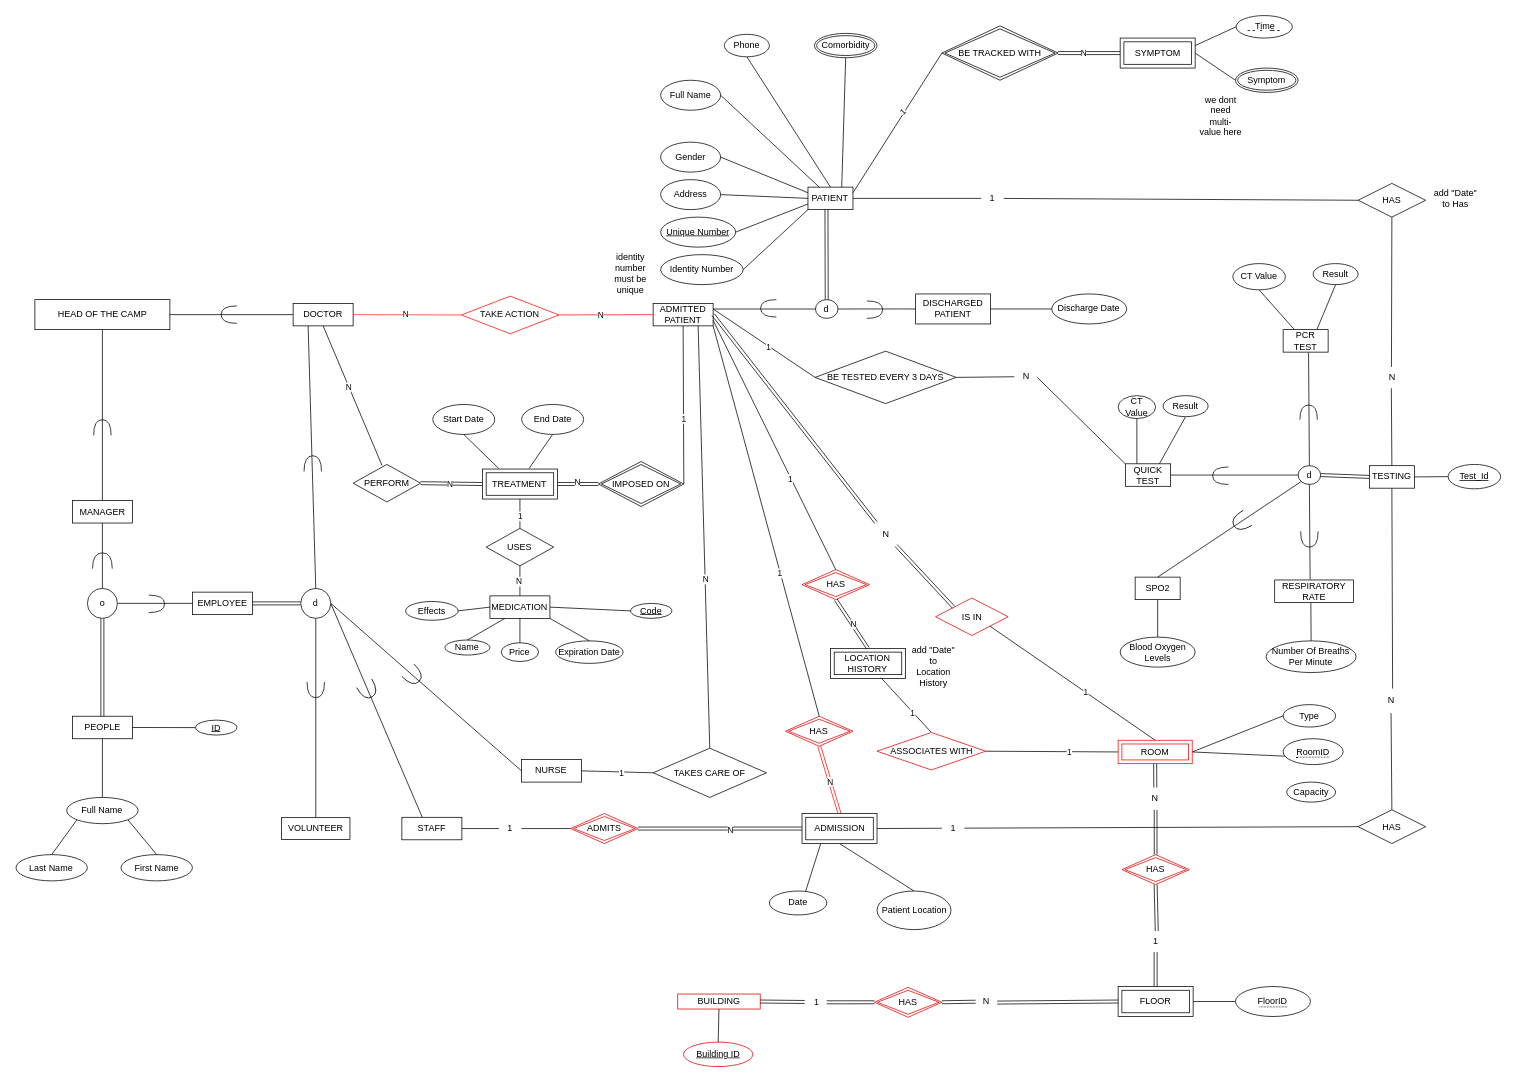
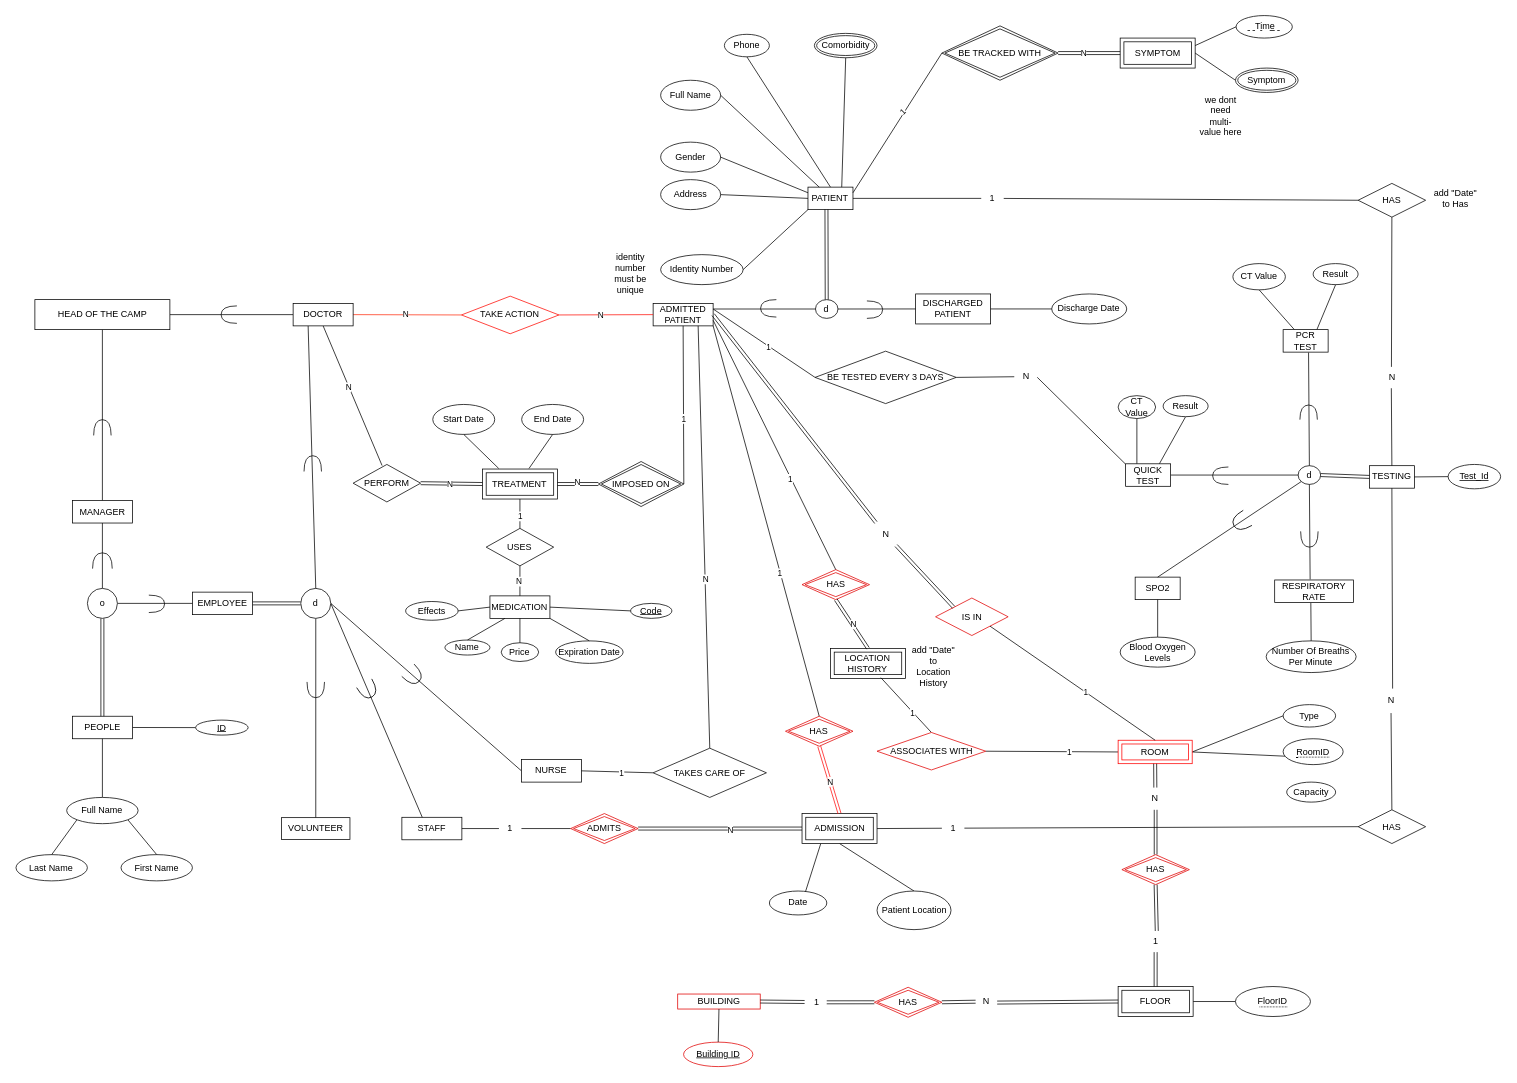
(771, 218) -> none
(698, 232) -> none
(216, 728) -> (222, 728)
